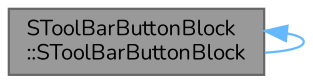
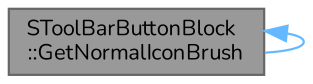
(136, 42) -> (136, 42)
